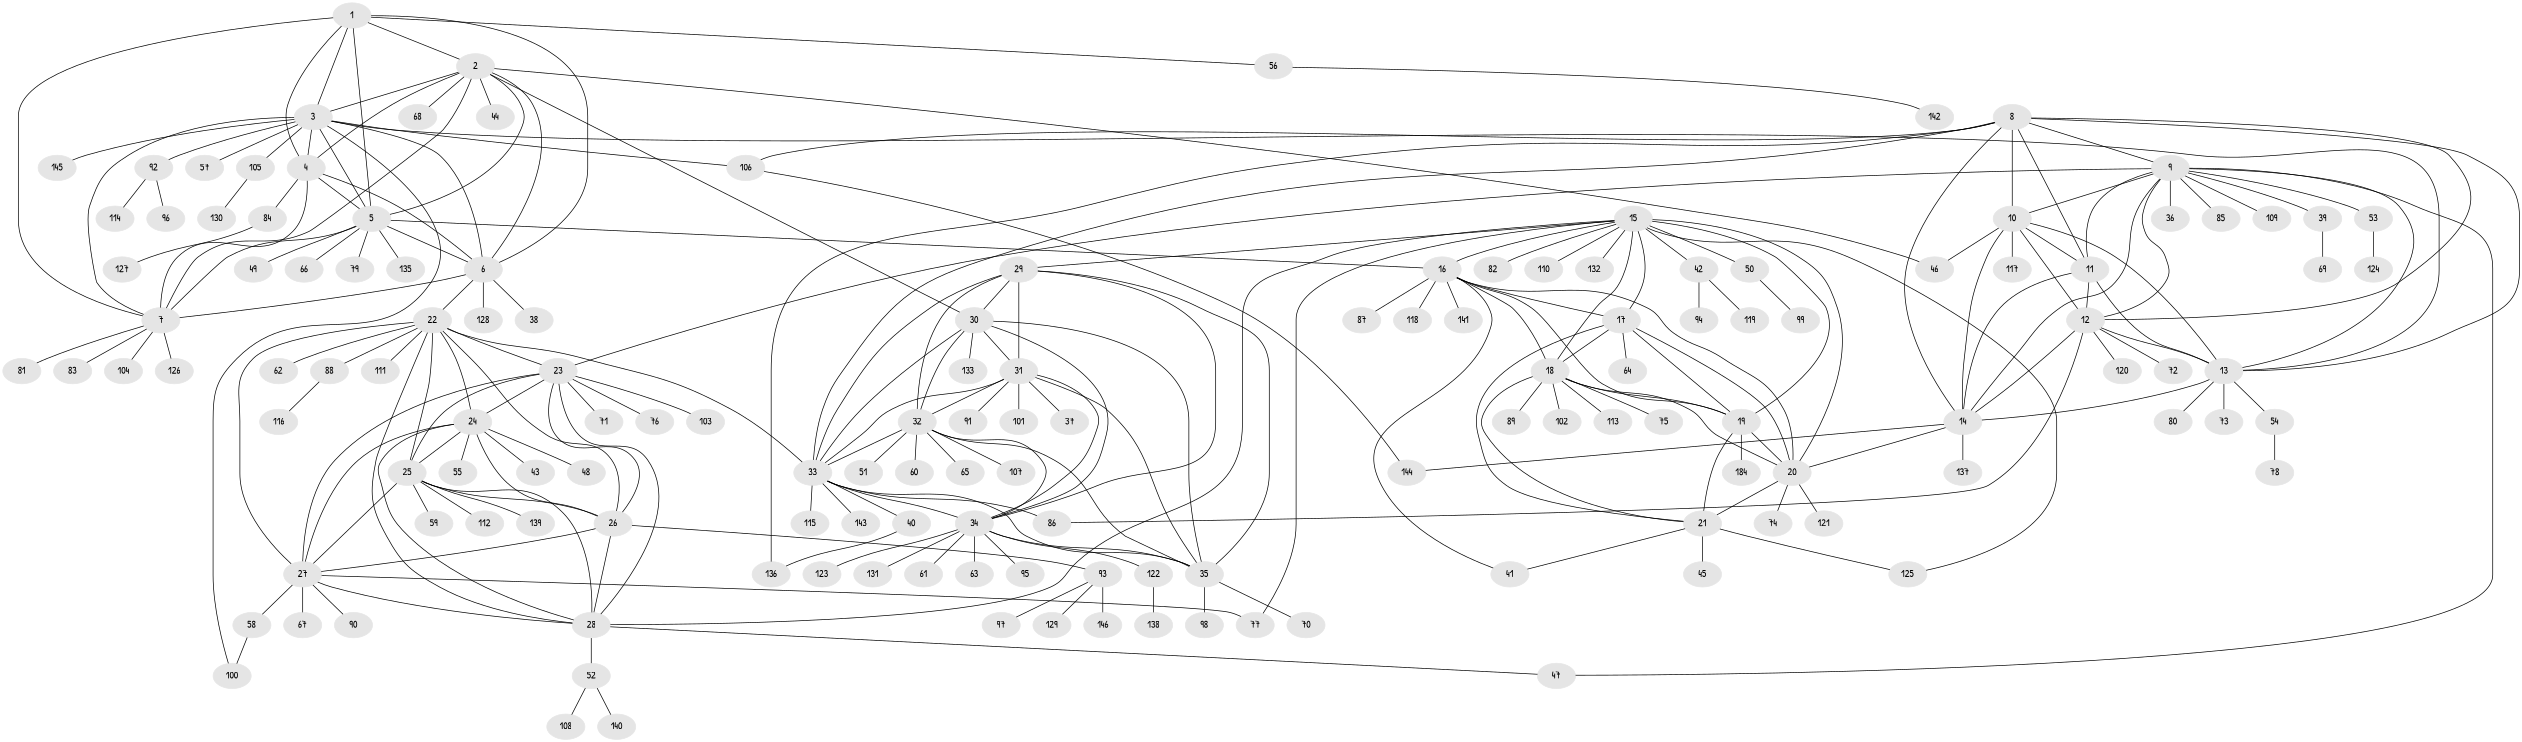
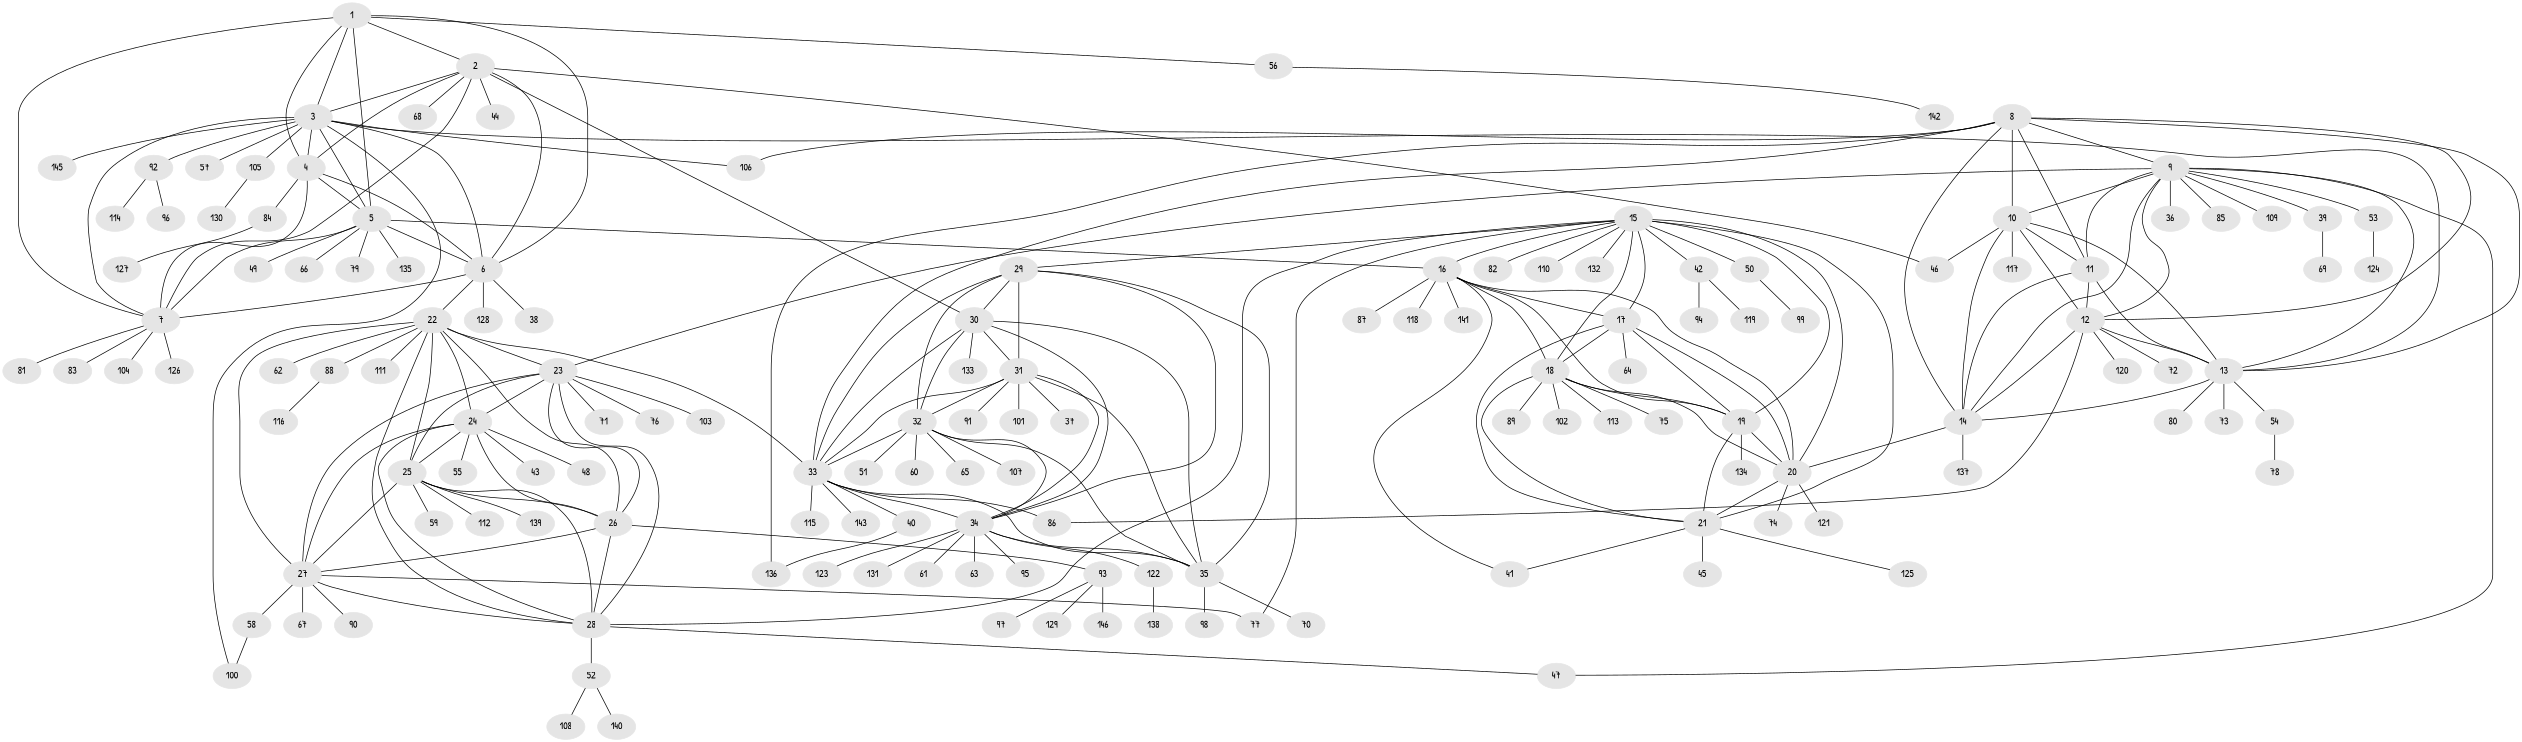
(493, 166) -> none
(1977, 329) -> (1891, 343)
(1407, 473) -> none
(1741, 473) -> (1741, 473)
